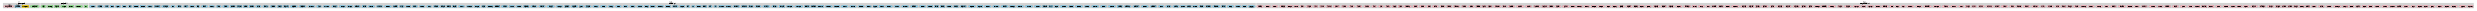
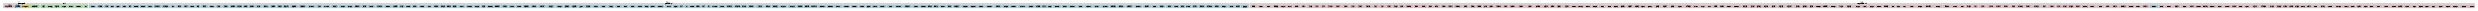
(64, 4) -> (64, 4)
(668, 6) -> none
none -> (1296, 6)
(2153, 6) -> (2154, 6)
